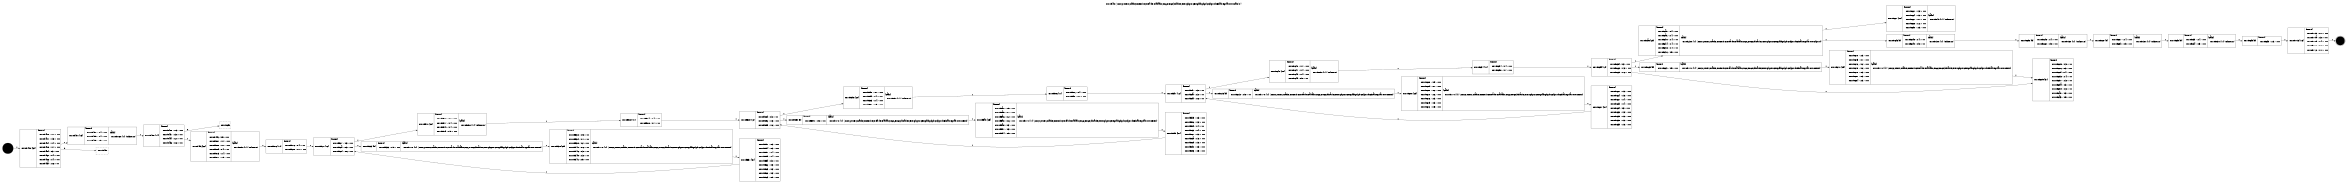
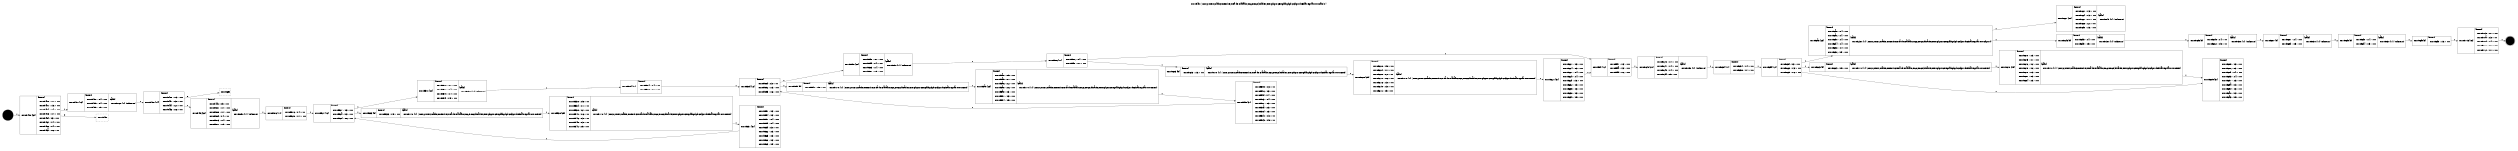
(1209, 94) -> (1132, 64)
